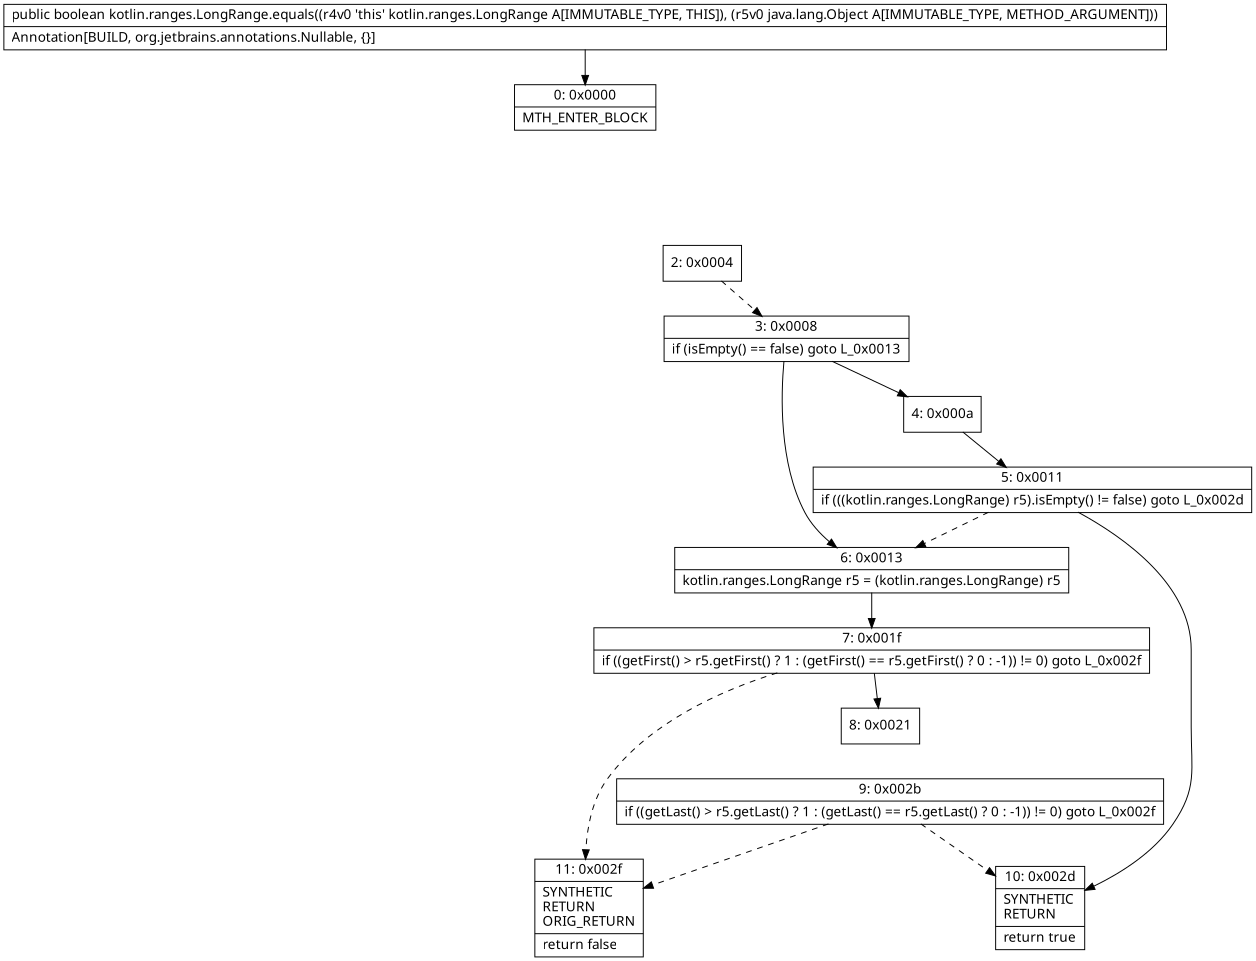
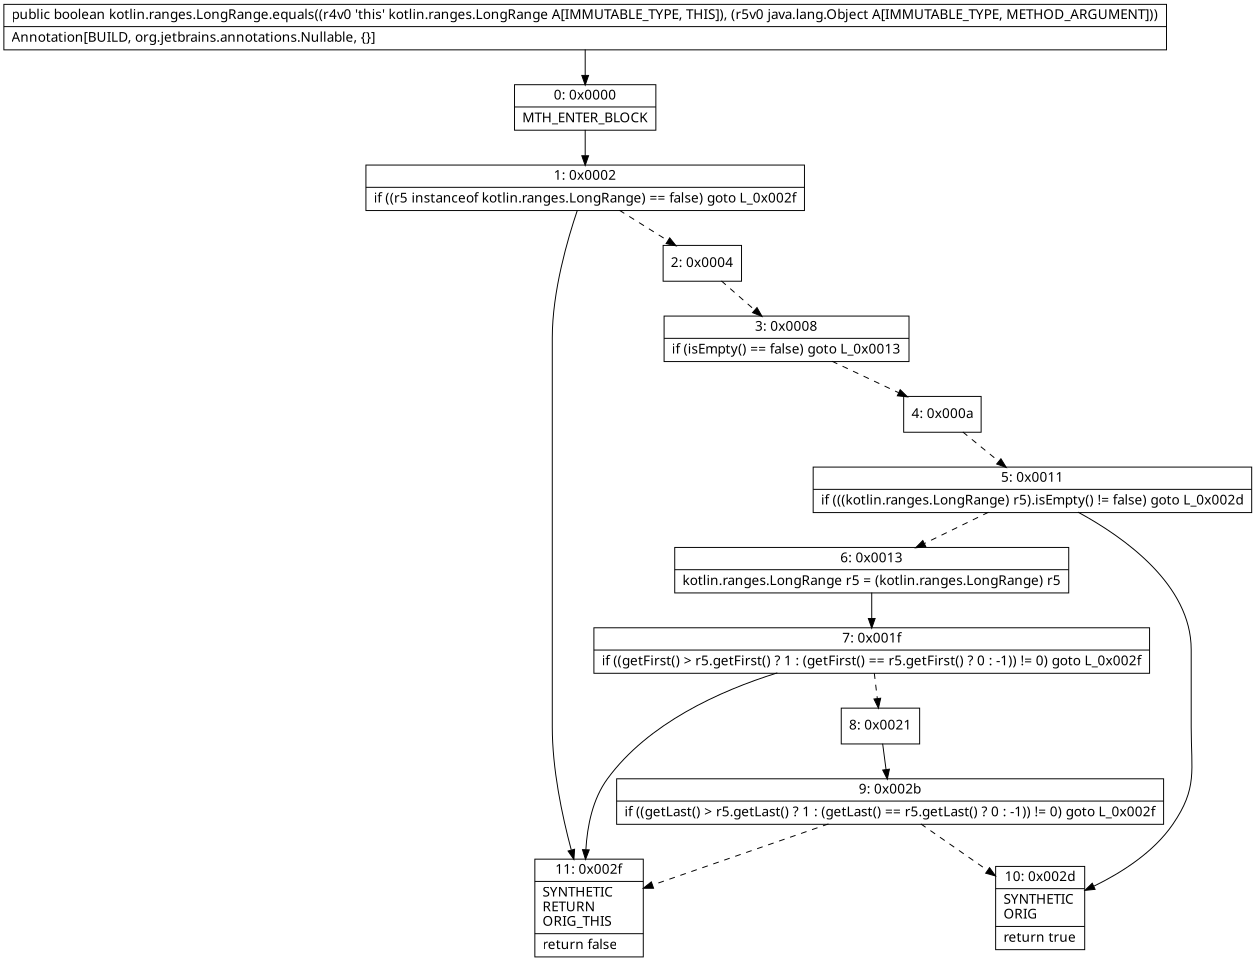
none -> (585, 188)
(865, 377) -> (865, 377)
(981, 447) -> (981, 447)
(787, 457) -> none
(876, 686) -> (876, 686)
(653, 734) -> (653, 734)
none -> (884, 757)
(1030, 914) -> (1021, 914)
(589, 922) -> (577, 922)
